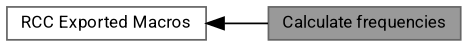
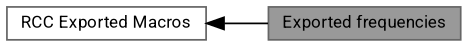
(365, 23) -> (365, 23)
